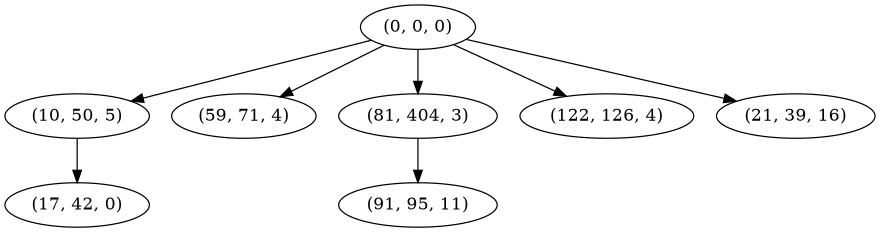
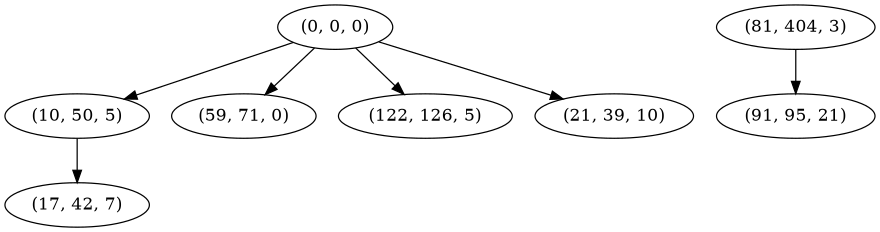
(418, 66) -> none
(244, 116) -> (244, 116)
(607, 116) -> (425, 116)
(796, 116) -> (614, 116)
(77, 205) -> (77, 205)
(418, 205) -> (796, 116)
